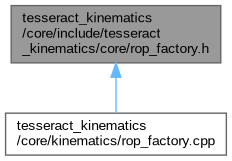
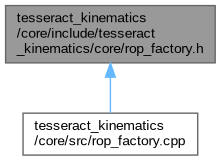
(116, 134) -> (110, 134)
